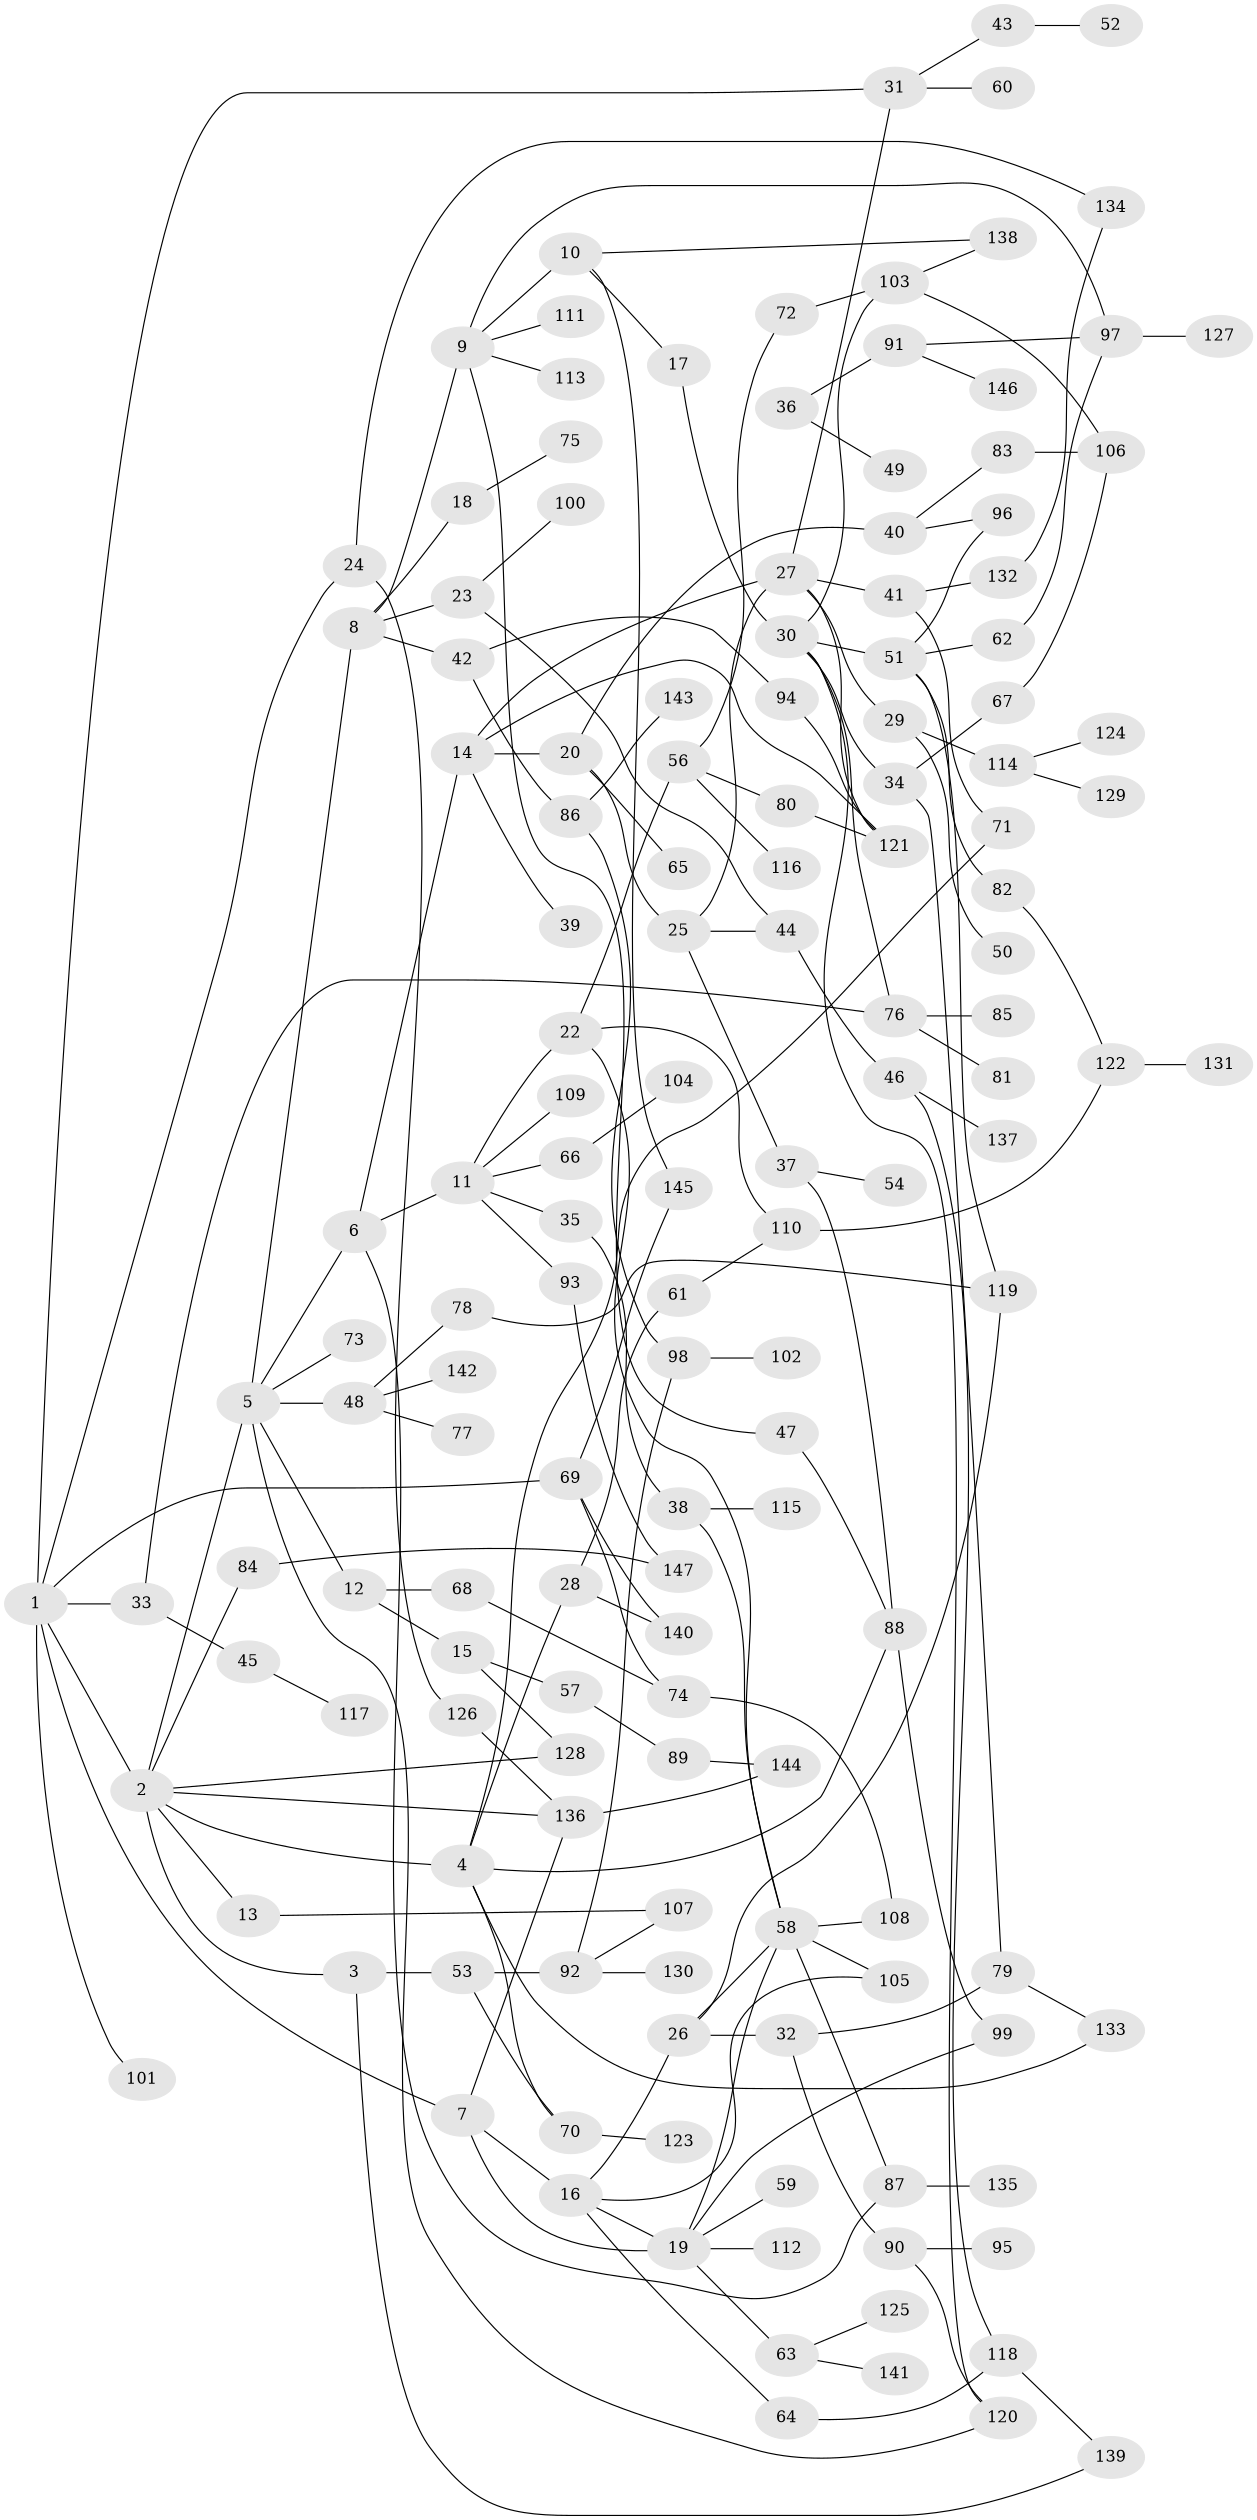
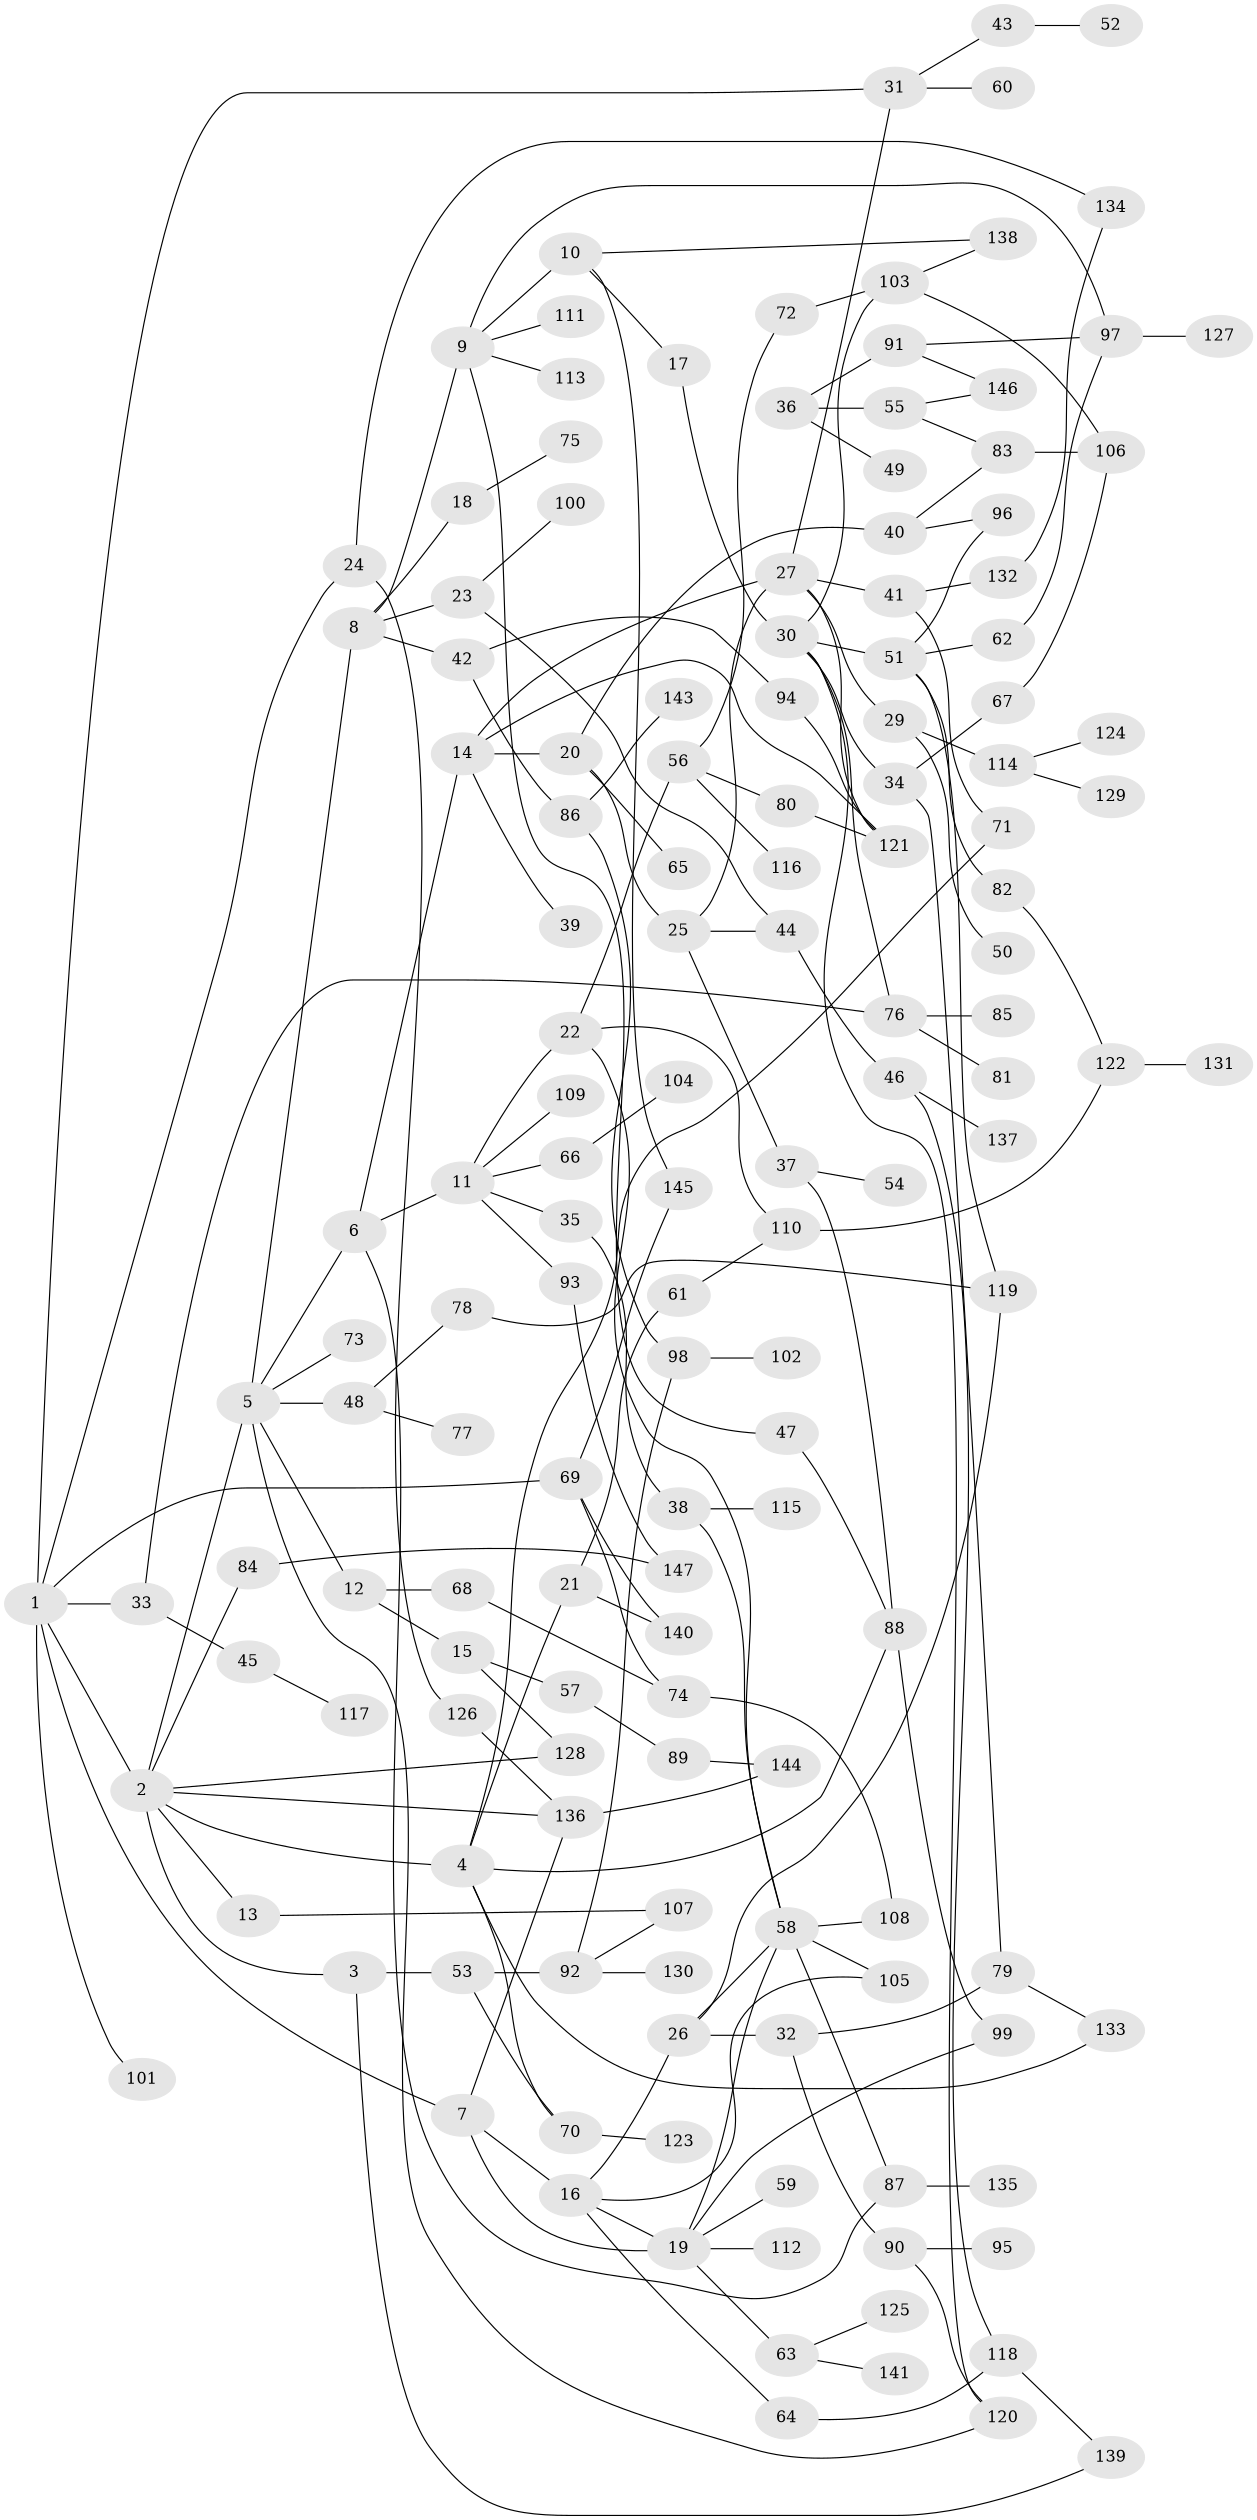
none -> (895, 408)
(463, 1372) -> none
(571, 1585) -> (571, 1585)
